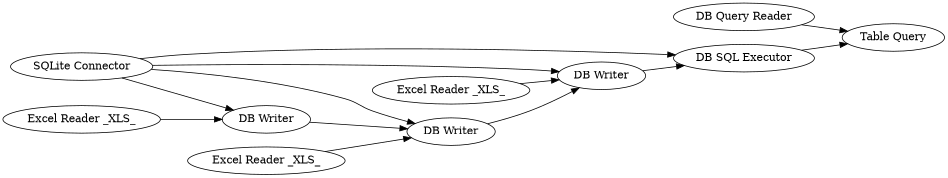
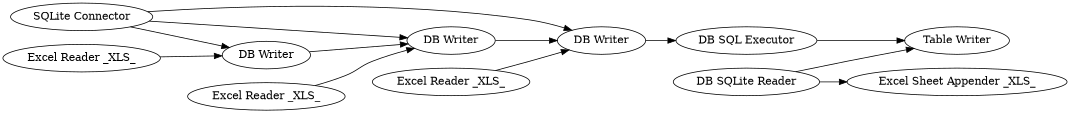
(744, 17) -> (746, 82)
(893, 37) -> (957, 41)
(404, 49) -> none
none -> (957, 82)
